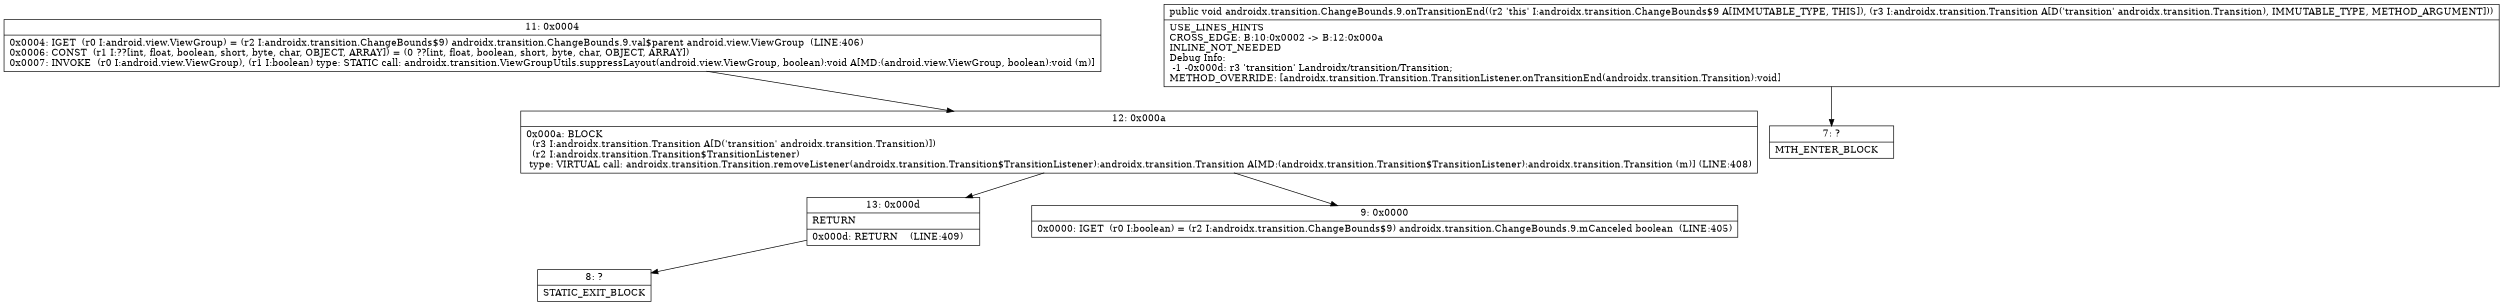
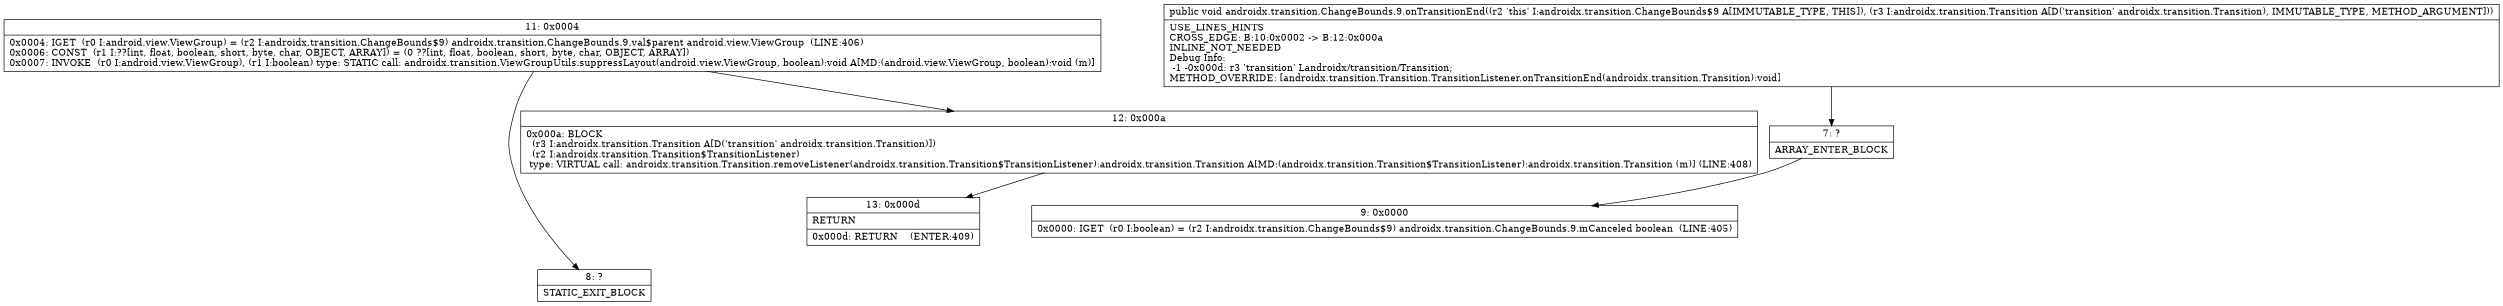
(1827, 150) -> (1832, 150)
(1283, 188) -> (1702, 188)
(888, 237) -> (893, 237)
(732, 256) -> (515, 174)
